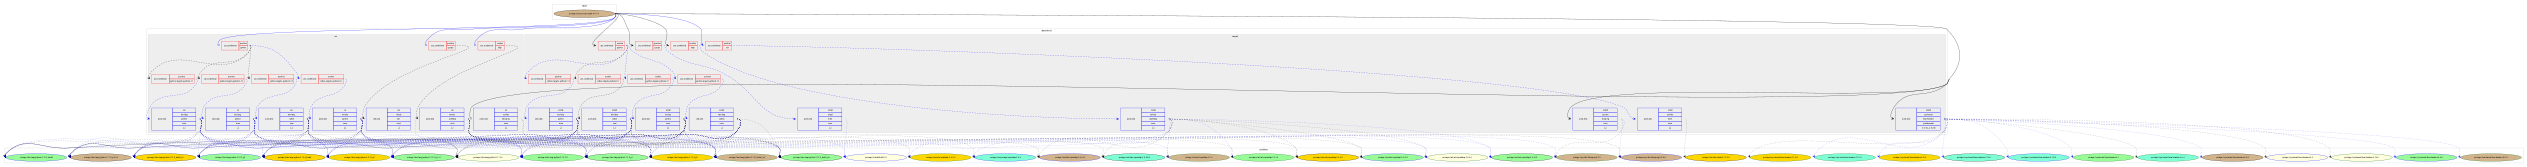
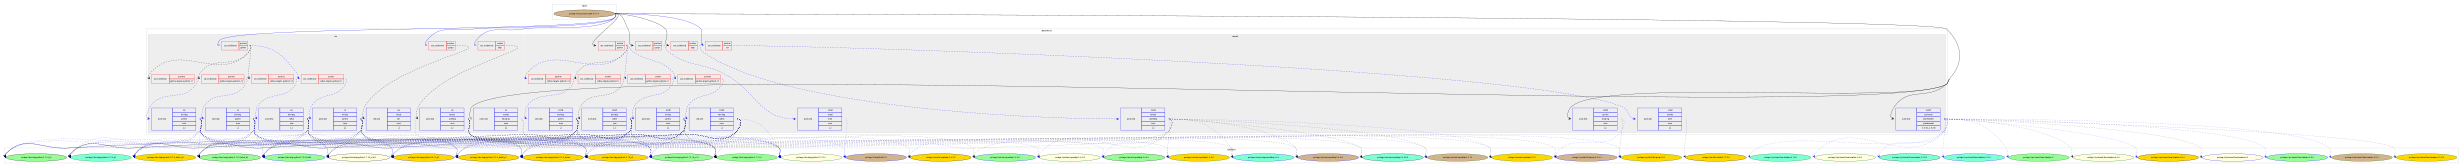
(101, 157) -> (359, 157)
(230, 157) -> (618, 157)
(359, 157) -> (424, 157)
(489, 157) -> (747, 157)
(553, 157) -> (812, 157)
(682, 157) -> (101, 157)
(747, 157) -> (166, 157)
(876, 157) -> (876, 157)
(1264, 157) -> (1522, 157)
(1587, 157) -> (1651, 157)
(1910, 157) -> (1845, 157)
(2168, 157) -> (2104, 157)
(2233, 157) -> (2168, 157)
(2362, 157) -> none
